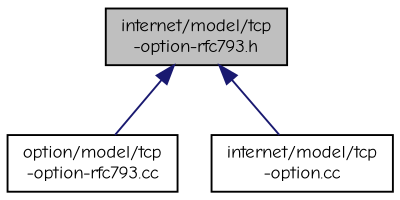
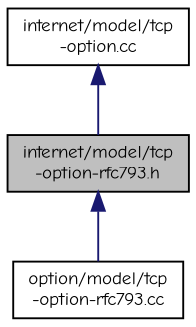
(256, 107) -> (98, 110)
